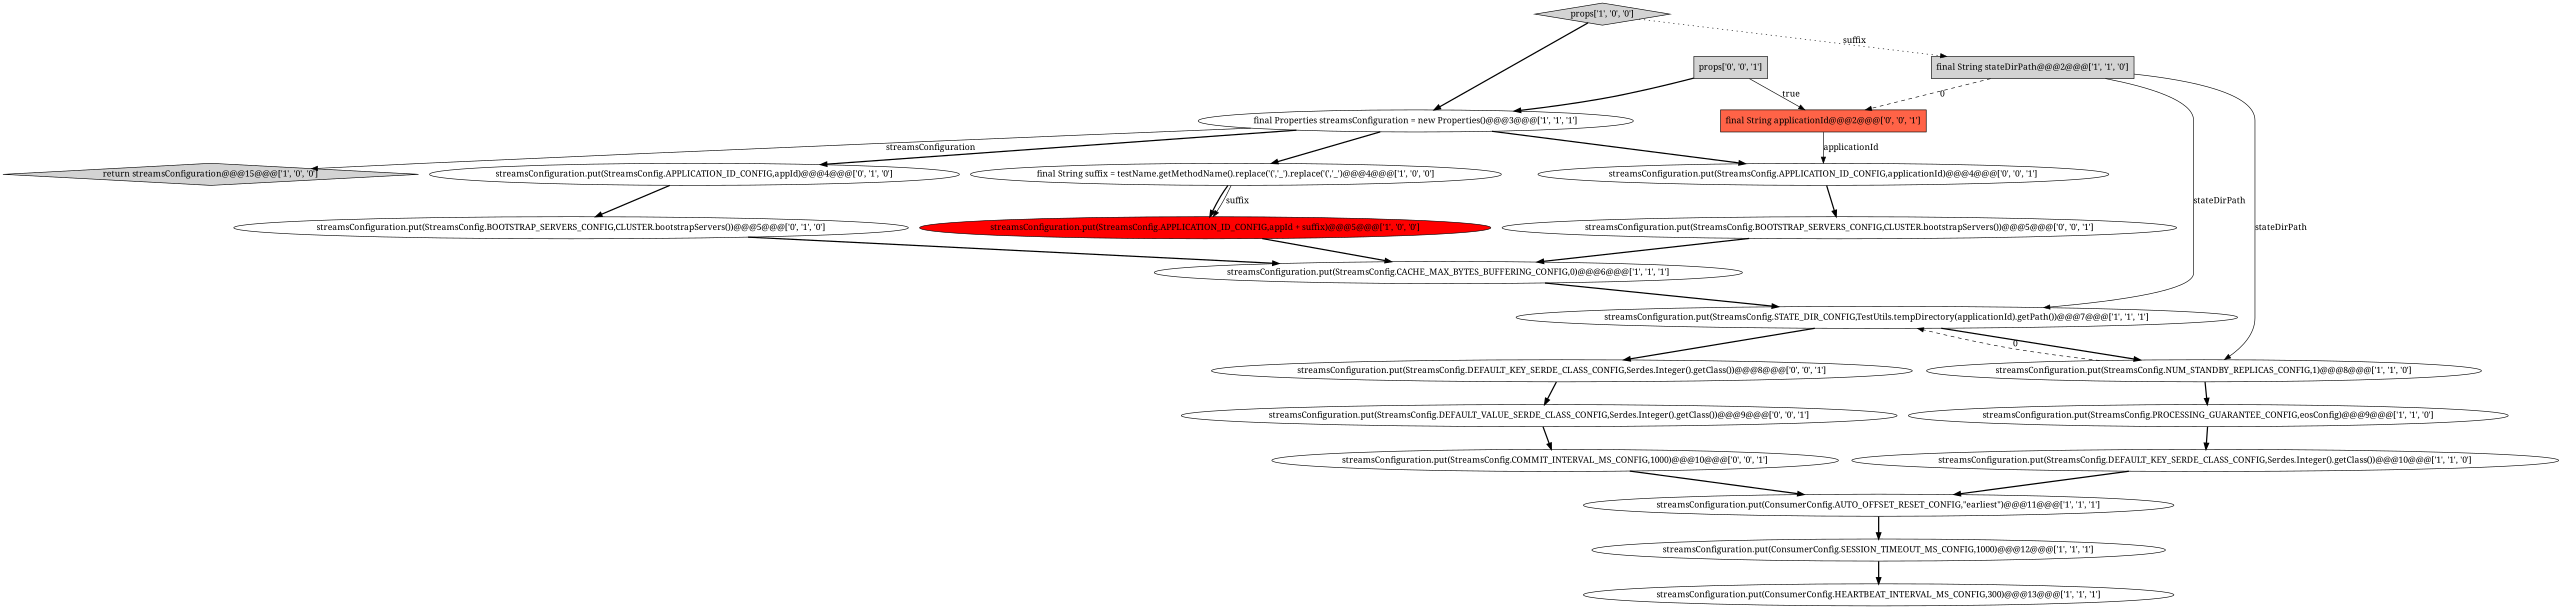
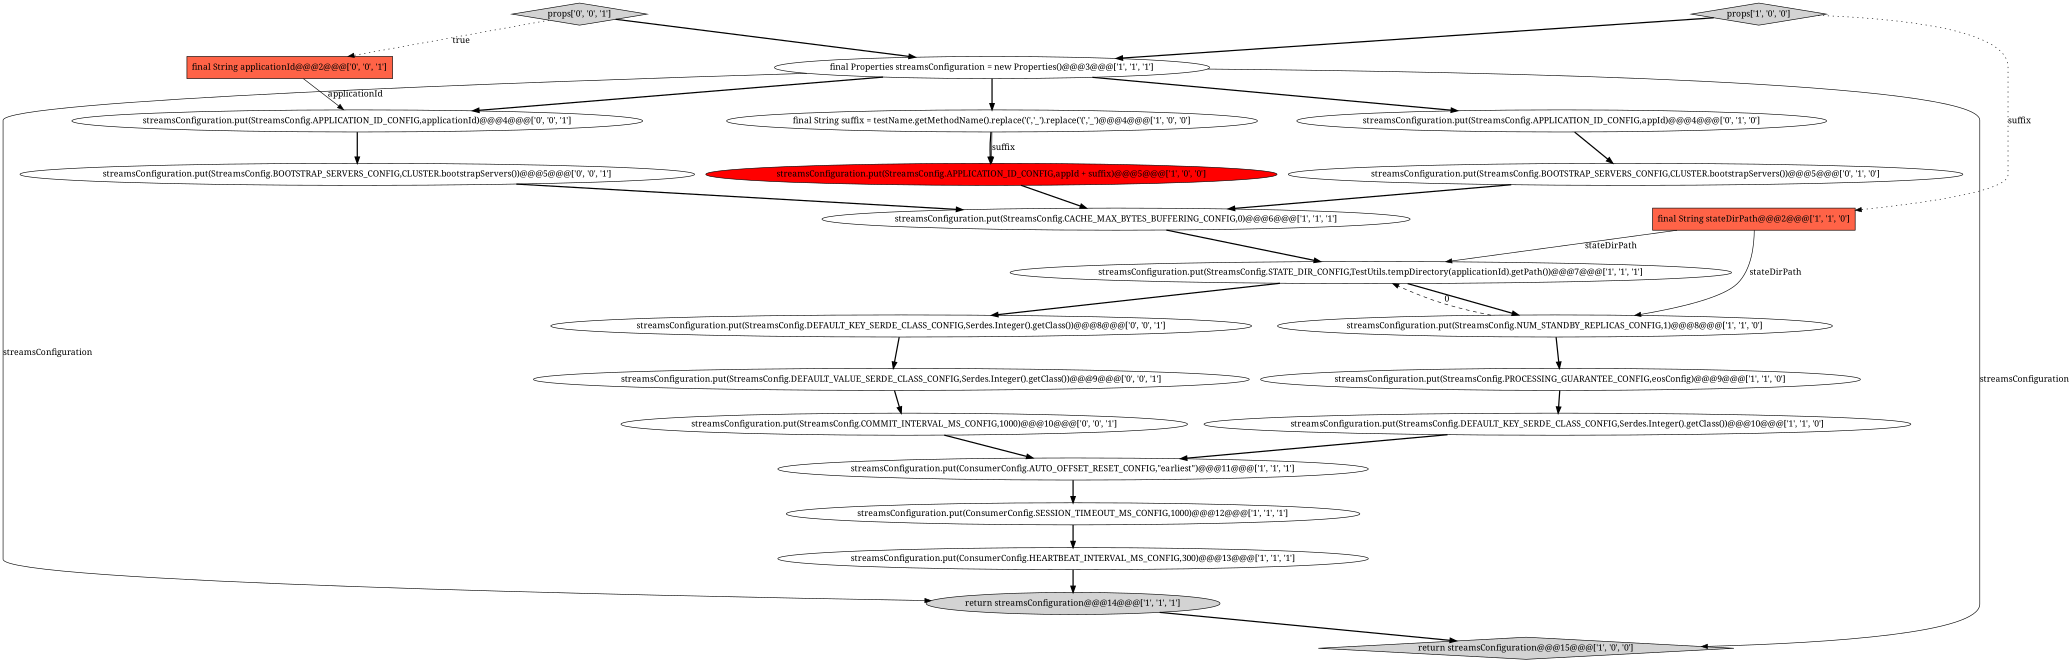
(1731, 68) -> (580, 14)
(2033, 68) -> (1754, 219)
(1774, 93) -> (452, 38)
(1931, 93) -> none
none -> (1073, 603)
